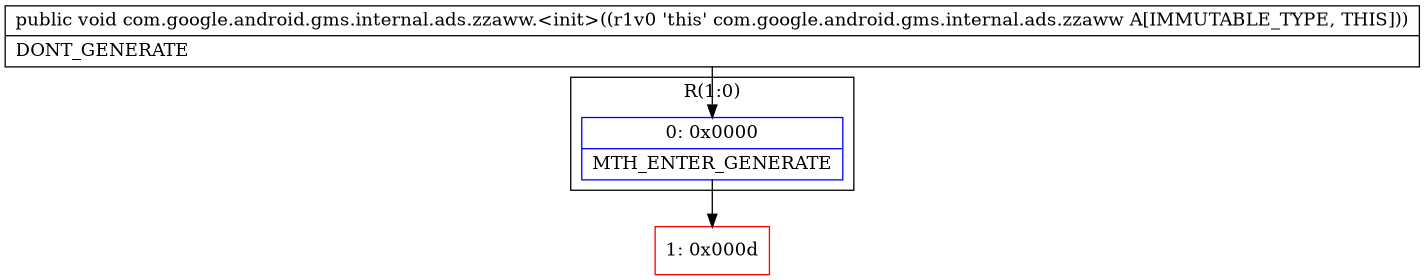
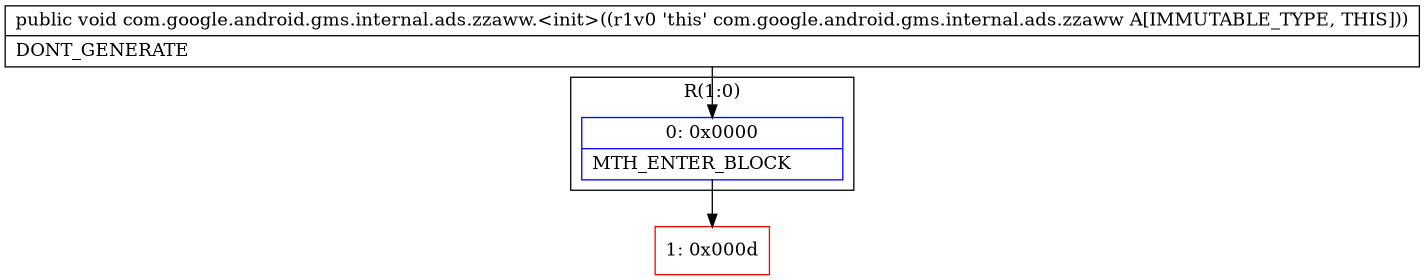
(712, 164) -> (692, 164)
